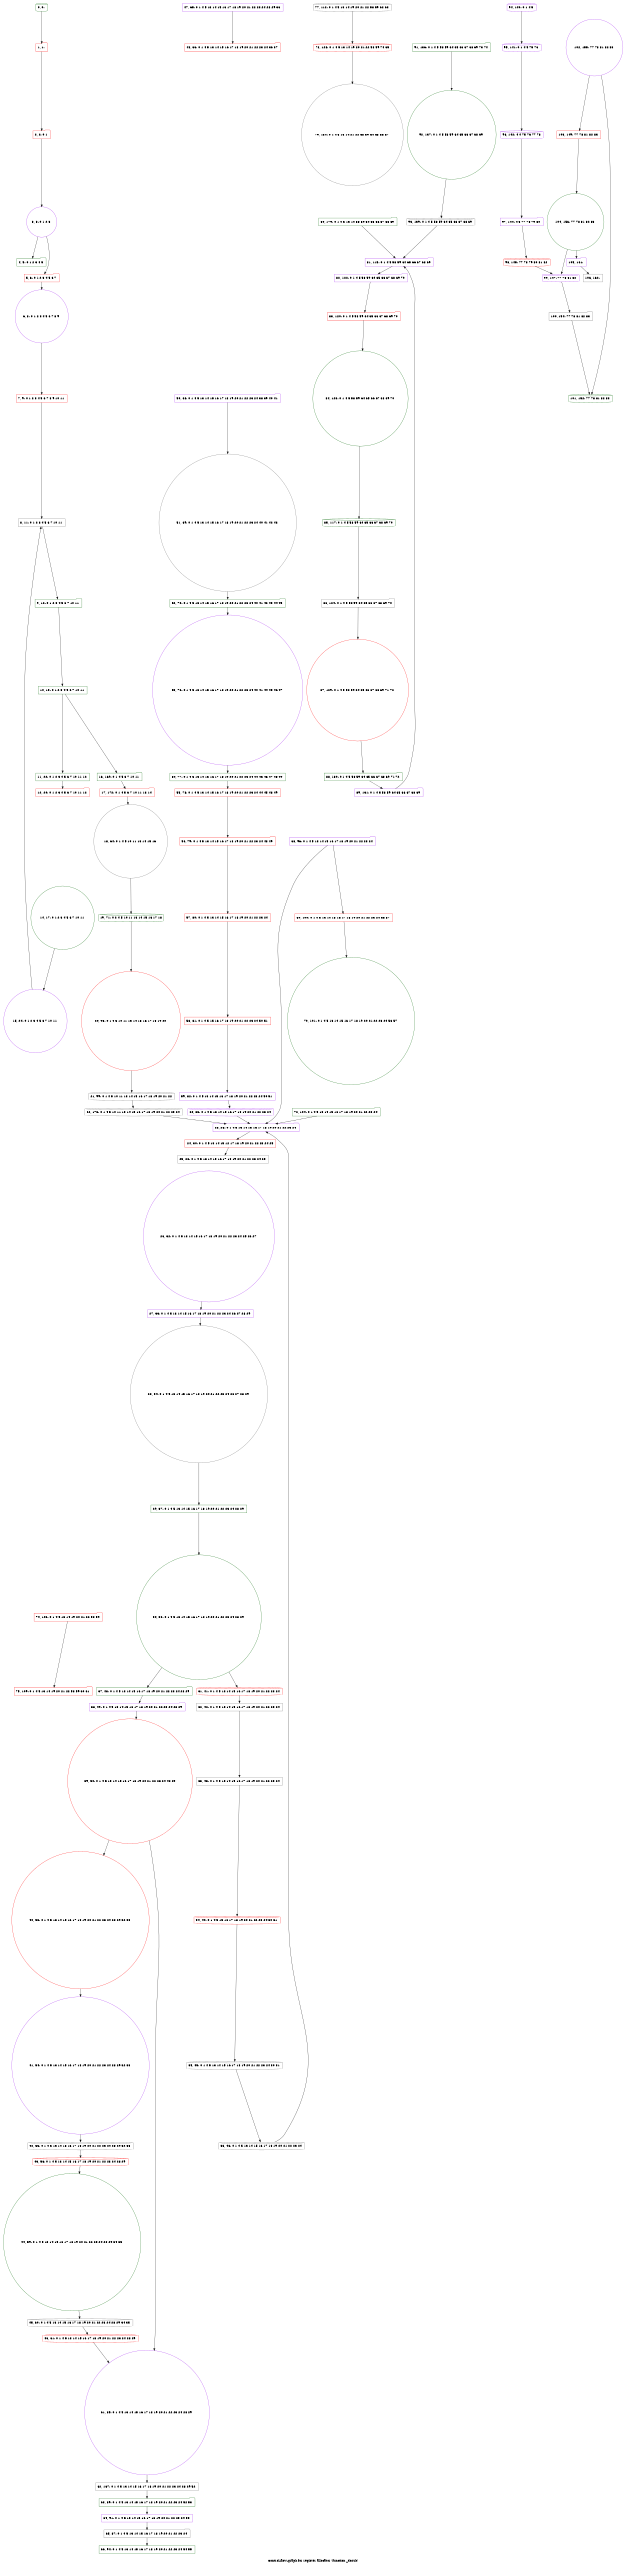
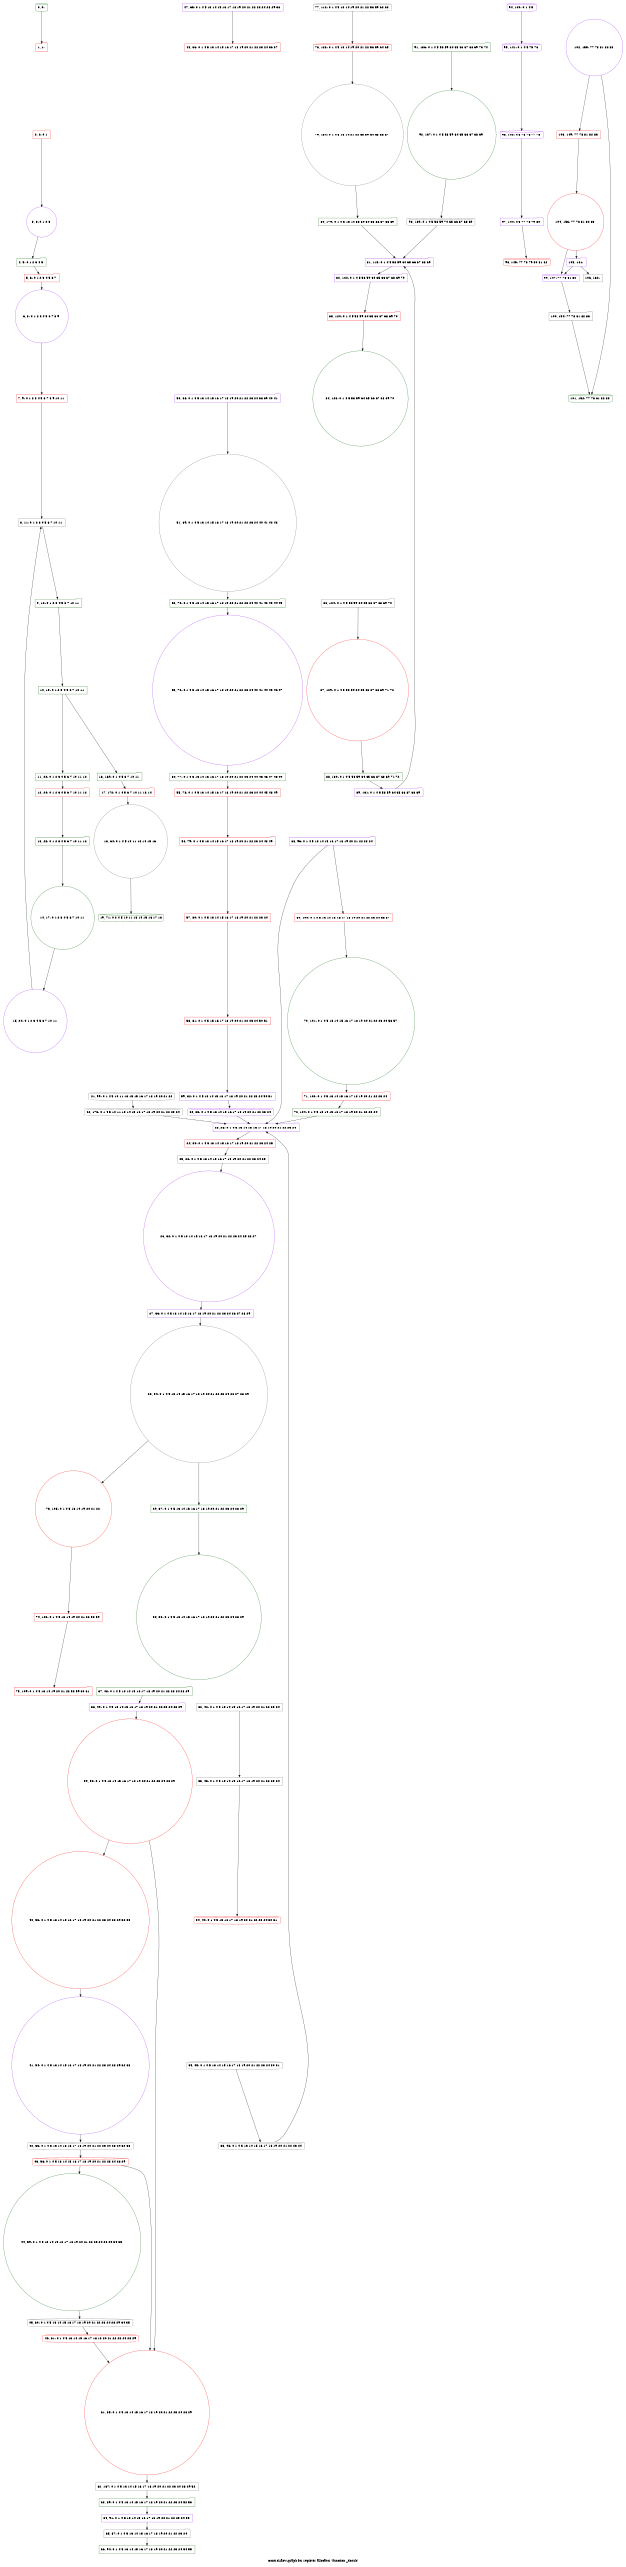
(352, 48) -> (352, 48)
(42, 90) -> none
(522, 135) -> (522, 135)
none -> (357, 201)
(441, 222) -> (441, 222)
(575, 222) -> (575, 222)
(49, 254) -> (36, 269)
(543, 270) -> (569, 269)
(359, 523) -> none
none -> (63, 841)
(131, 1021) -> none
(132, 1096) -> (132, 1096)
none -> (346, 1096)
(230, 1144) -> (230, 1144)
none -> (222, 1167)
none -> (74, 1509)
(155, 1677) -> none
(239, 1691) -> none
(130, 1781) -> (130, 1781)
(236, 1992) -> none
none -> (152, 2248)
(91, 2338) -> (91, 2338)
(147, 2413) -> (147, 2413)
